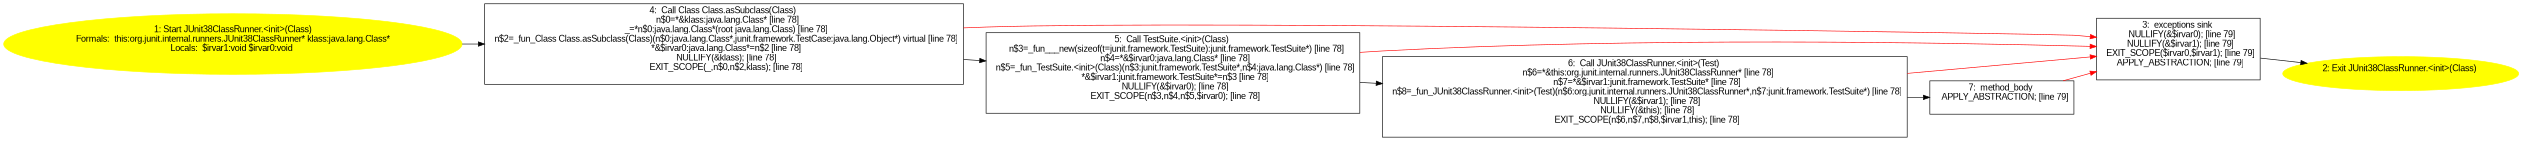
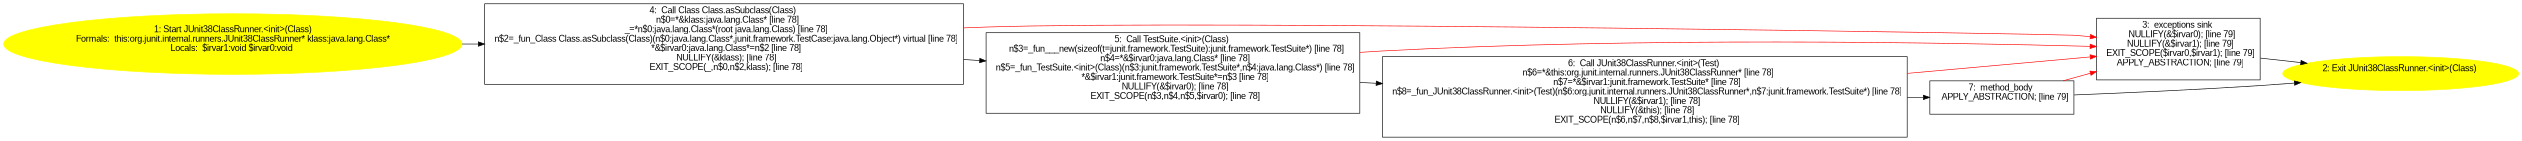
none -> (2184, 90)
